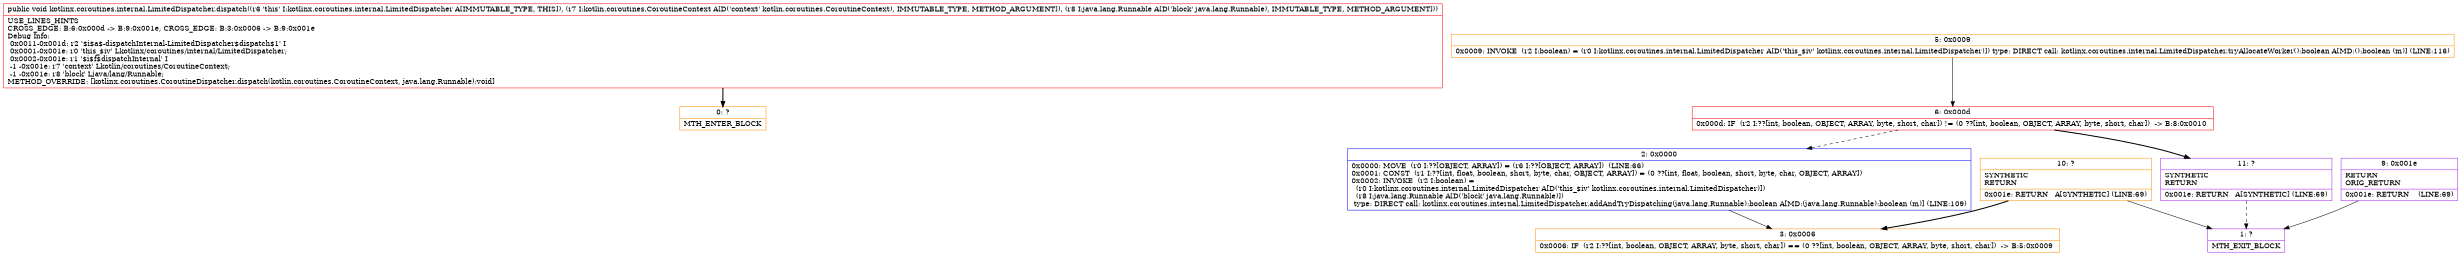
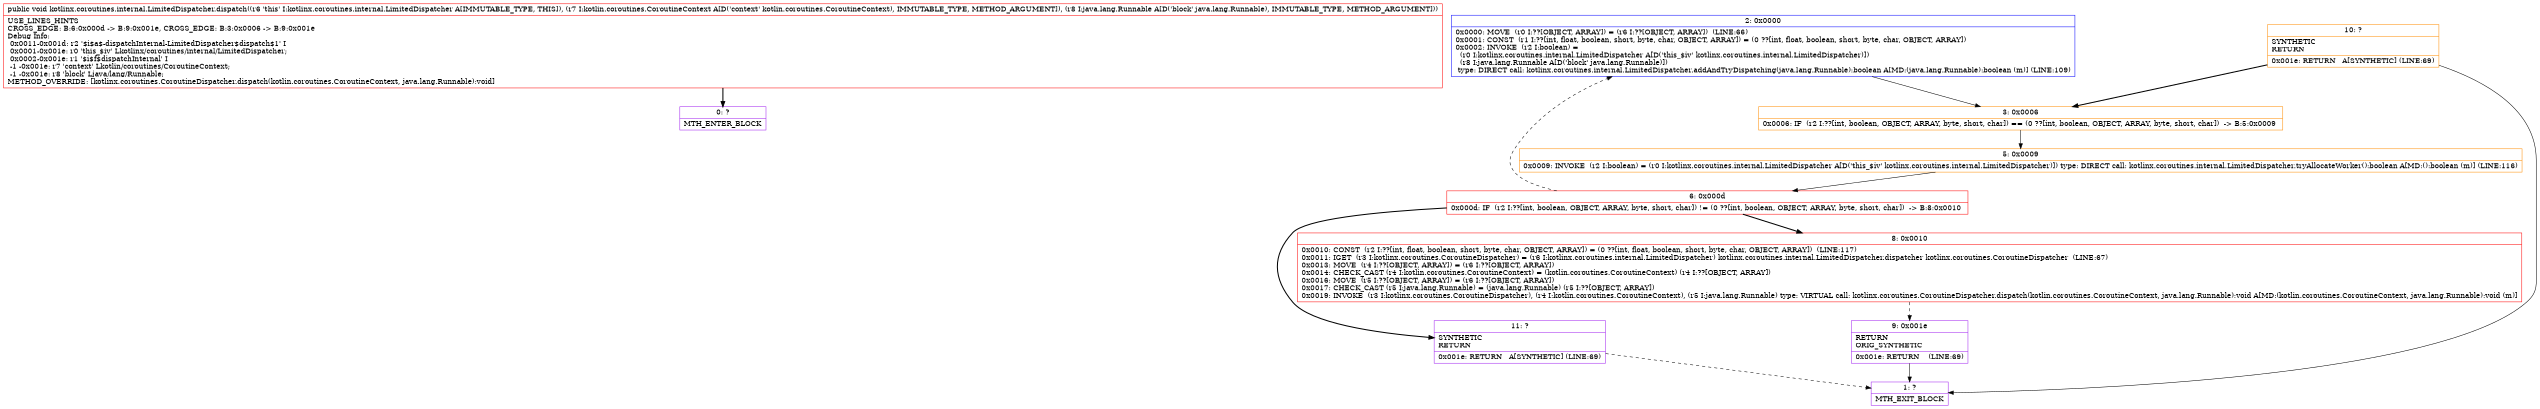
(723, 118) -> (723, 118)
none -> (2021, 137)
(2373, 183) -> (1889, 345)
none -> (1910, 267)
